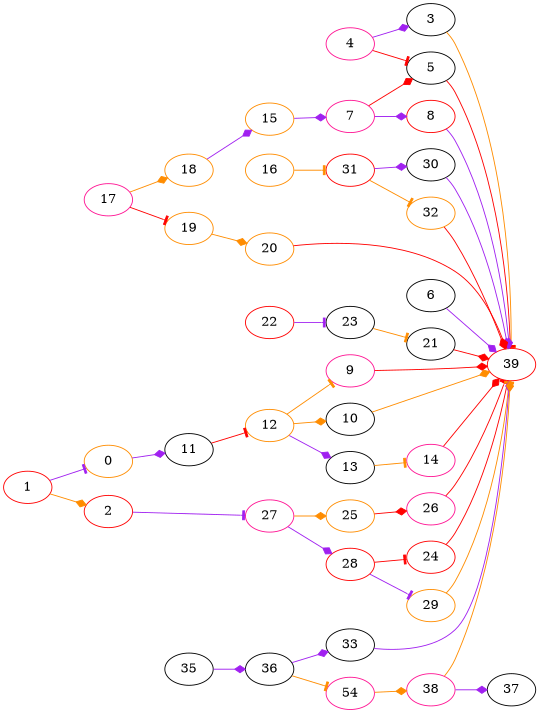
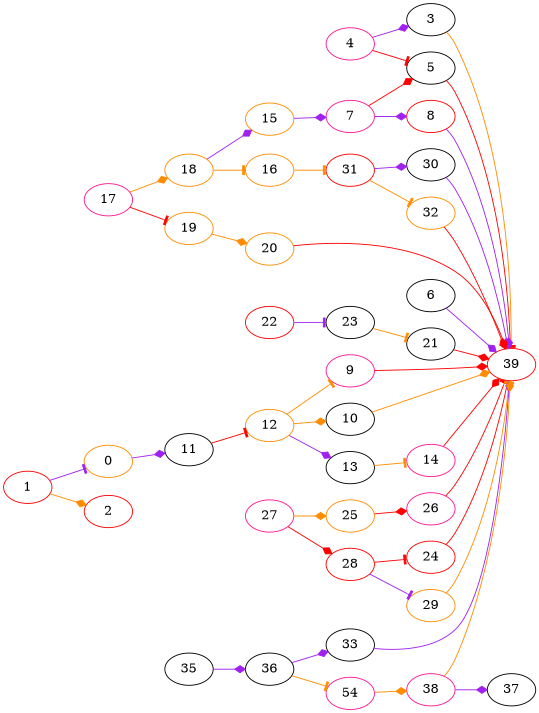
none -> (227, 170)
(187, 514) -> none
(305, 537) -> (305, 537)
